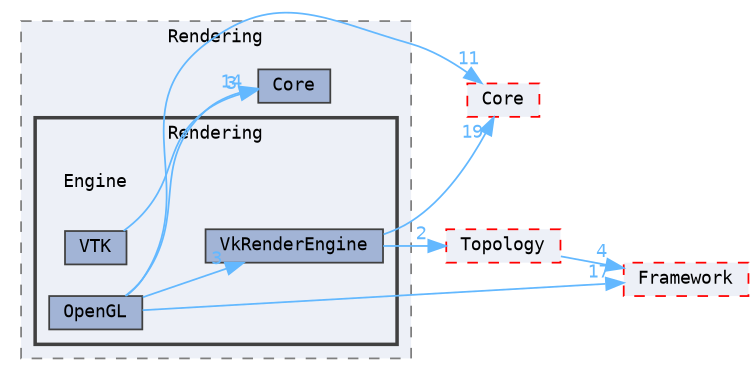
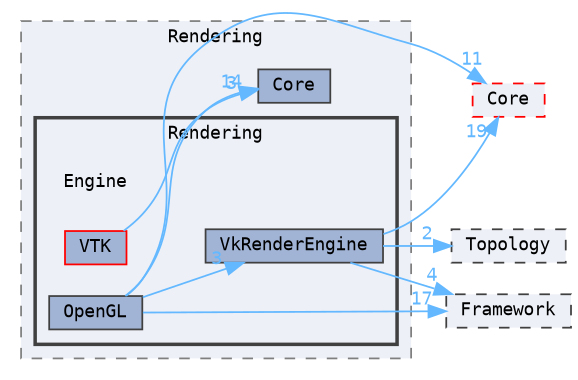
(503, 246) -> (509, 246)
(96, 248) -> (96, 248)
(583, 261) -> (386, 274)
(686, 279) -> (509, 311)
